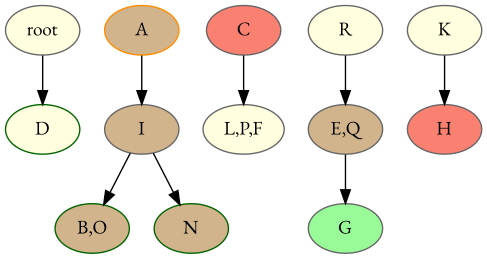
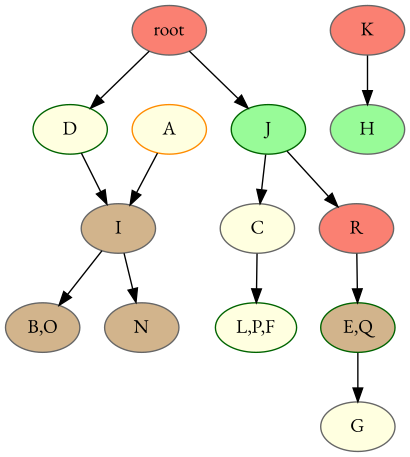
(43, 30) -> (169, 30)
(142, 30) -> (169, 129)
(244, 30) -> (257, 228)
(345, 30) -> (356, 228)
(445, 30) -> (367, 30)
(244, 129) -> (256, 328)
none -> (268, 129)
(345, 129) -> (358, 328)
(445, 129) -> (367, 129)
none -> (91, 172)
(92, 228) -> (43, 328)
(191, 228) -> (142, 328)
(345, 228) -> (358, 427)
